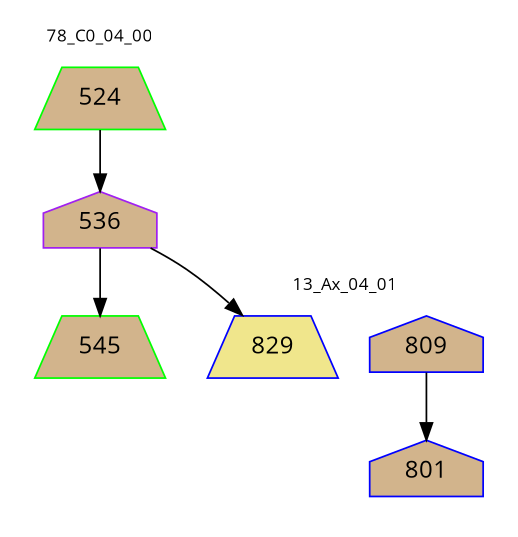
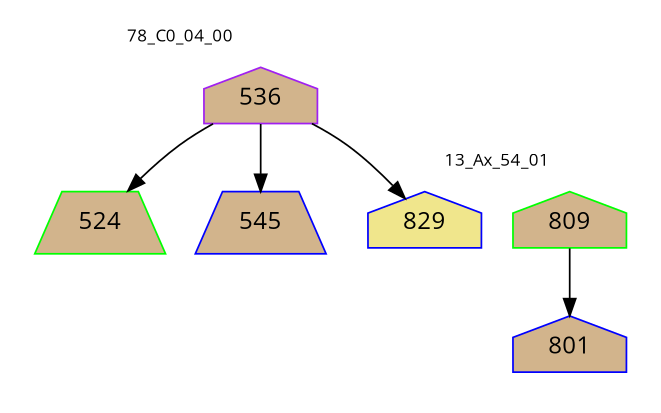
(100, 152) -> (175, 149)
(345, 286) -> (497, 161)
(100, 347) -> (261, 223)
(273, 347) -> (425, 223)
(426, 347) -> (570, 223)
